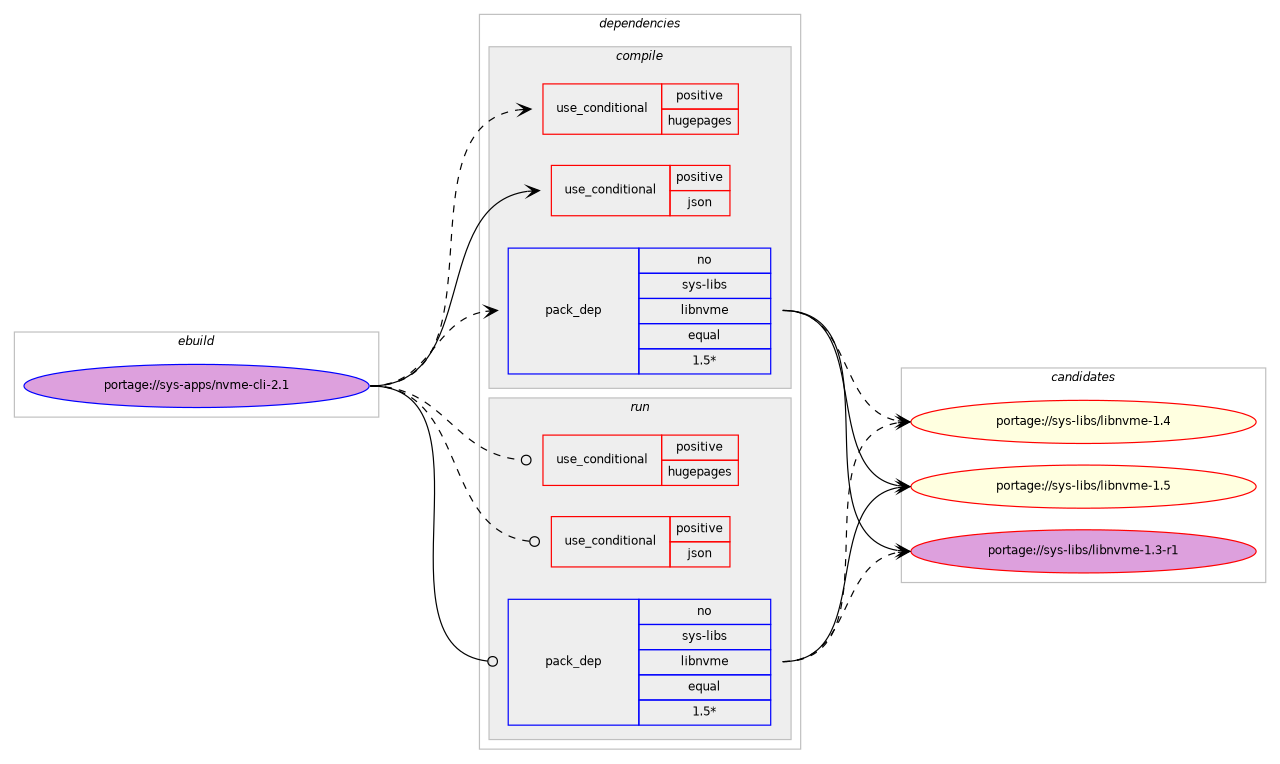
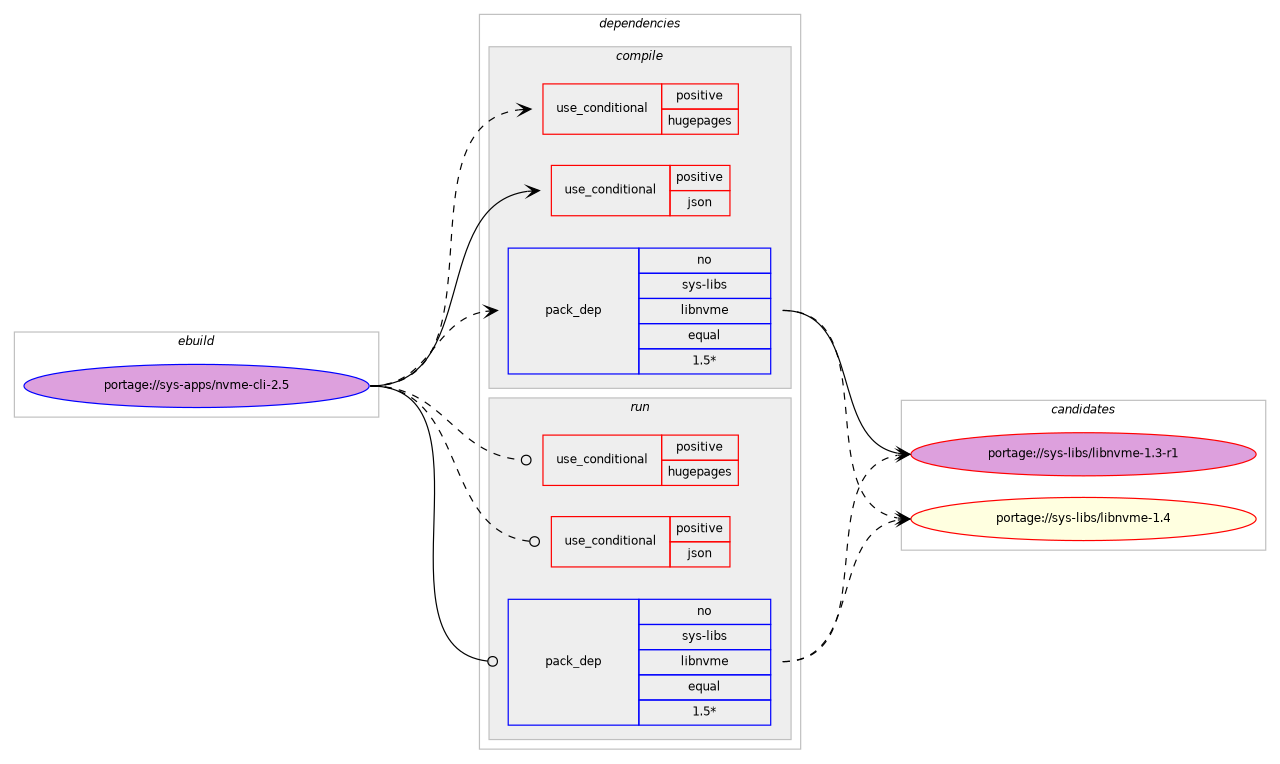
(197, 386) -> (197, 386)
(1084, 487) -> none
